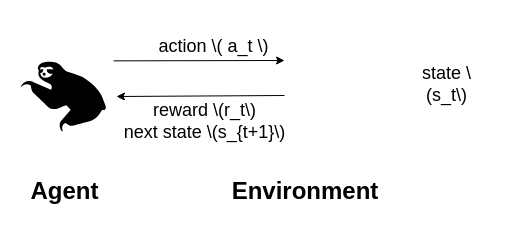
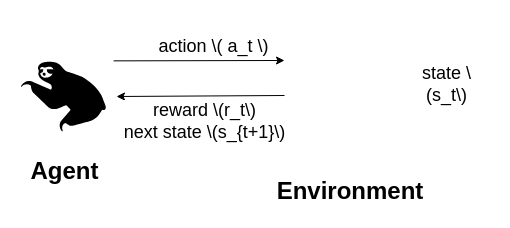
(65, 192) -> (65, 172)
(306, 192) -> (351, 192)
